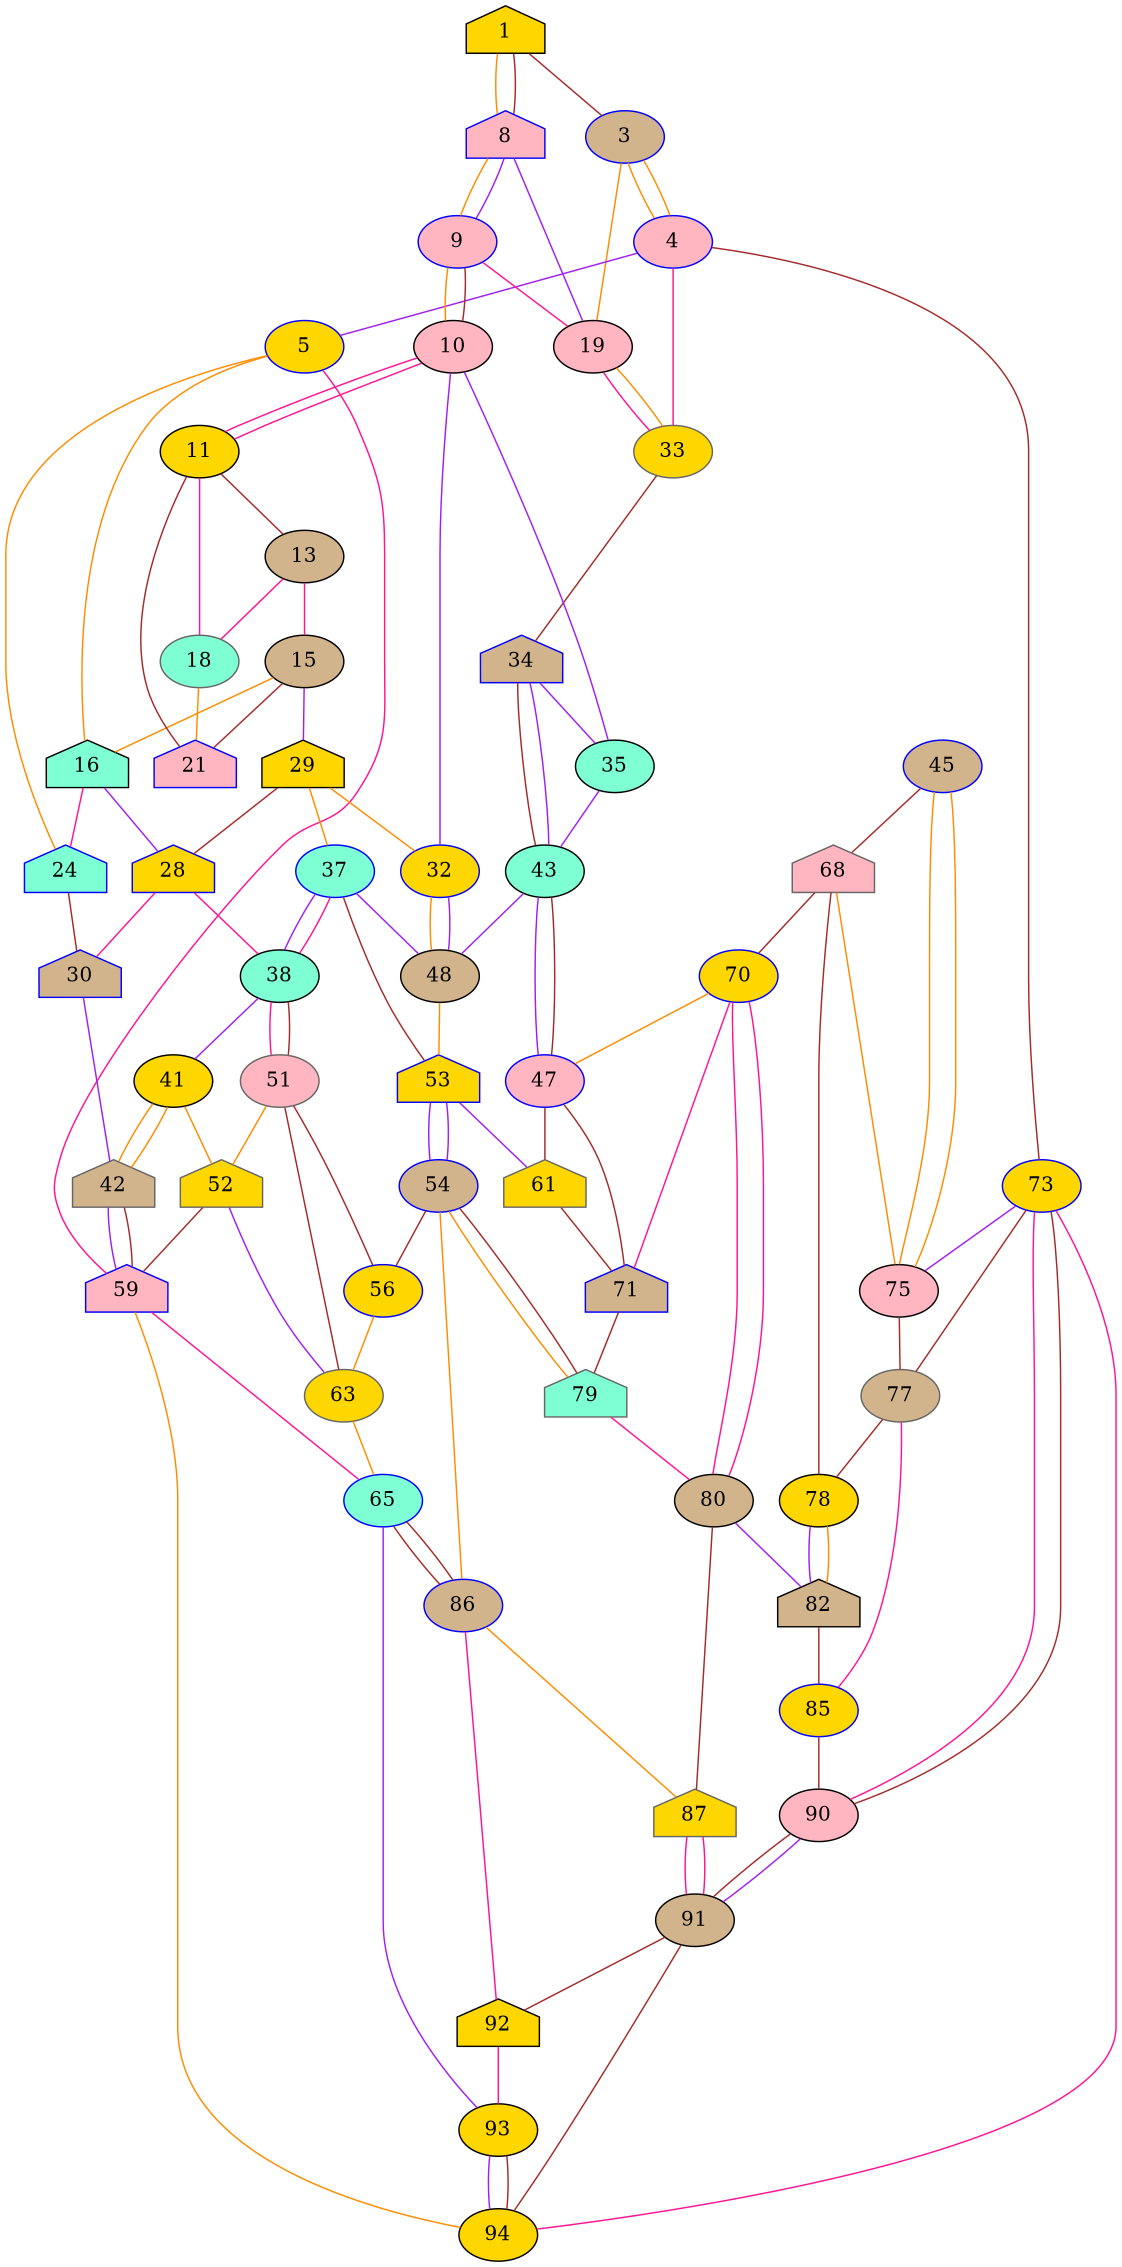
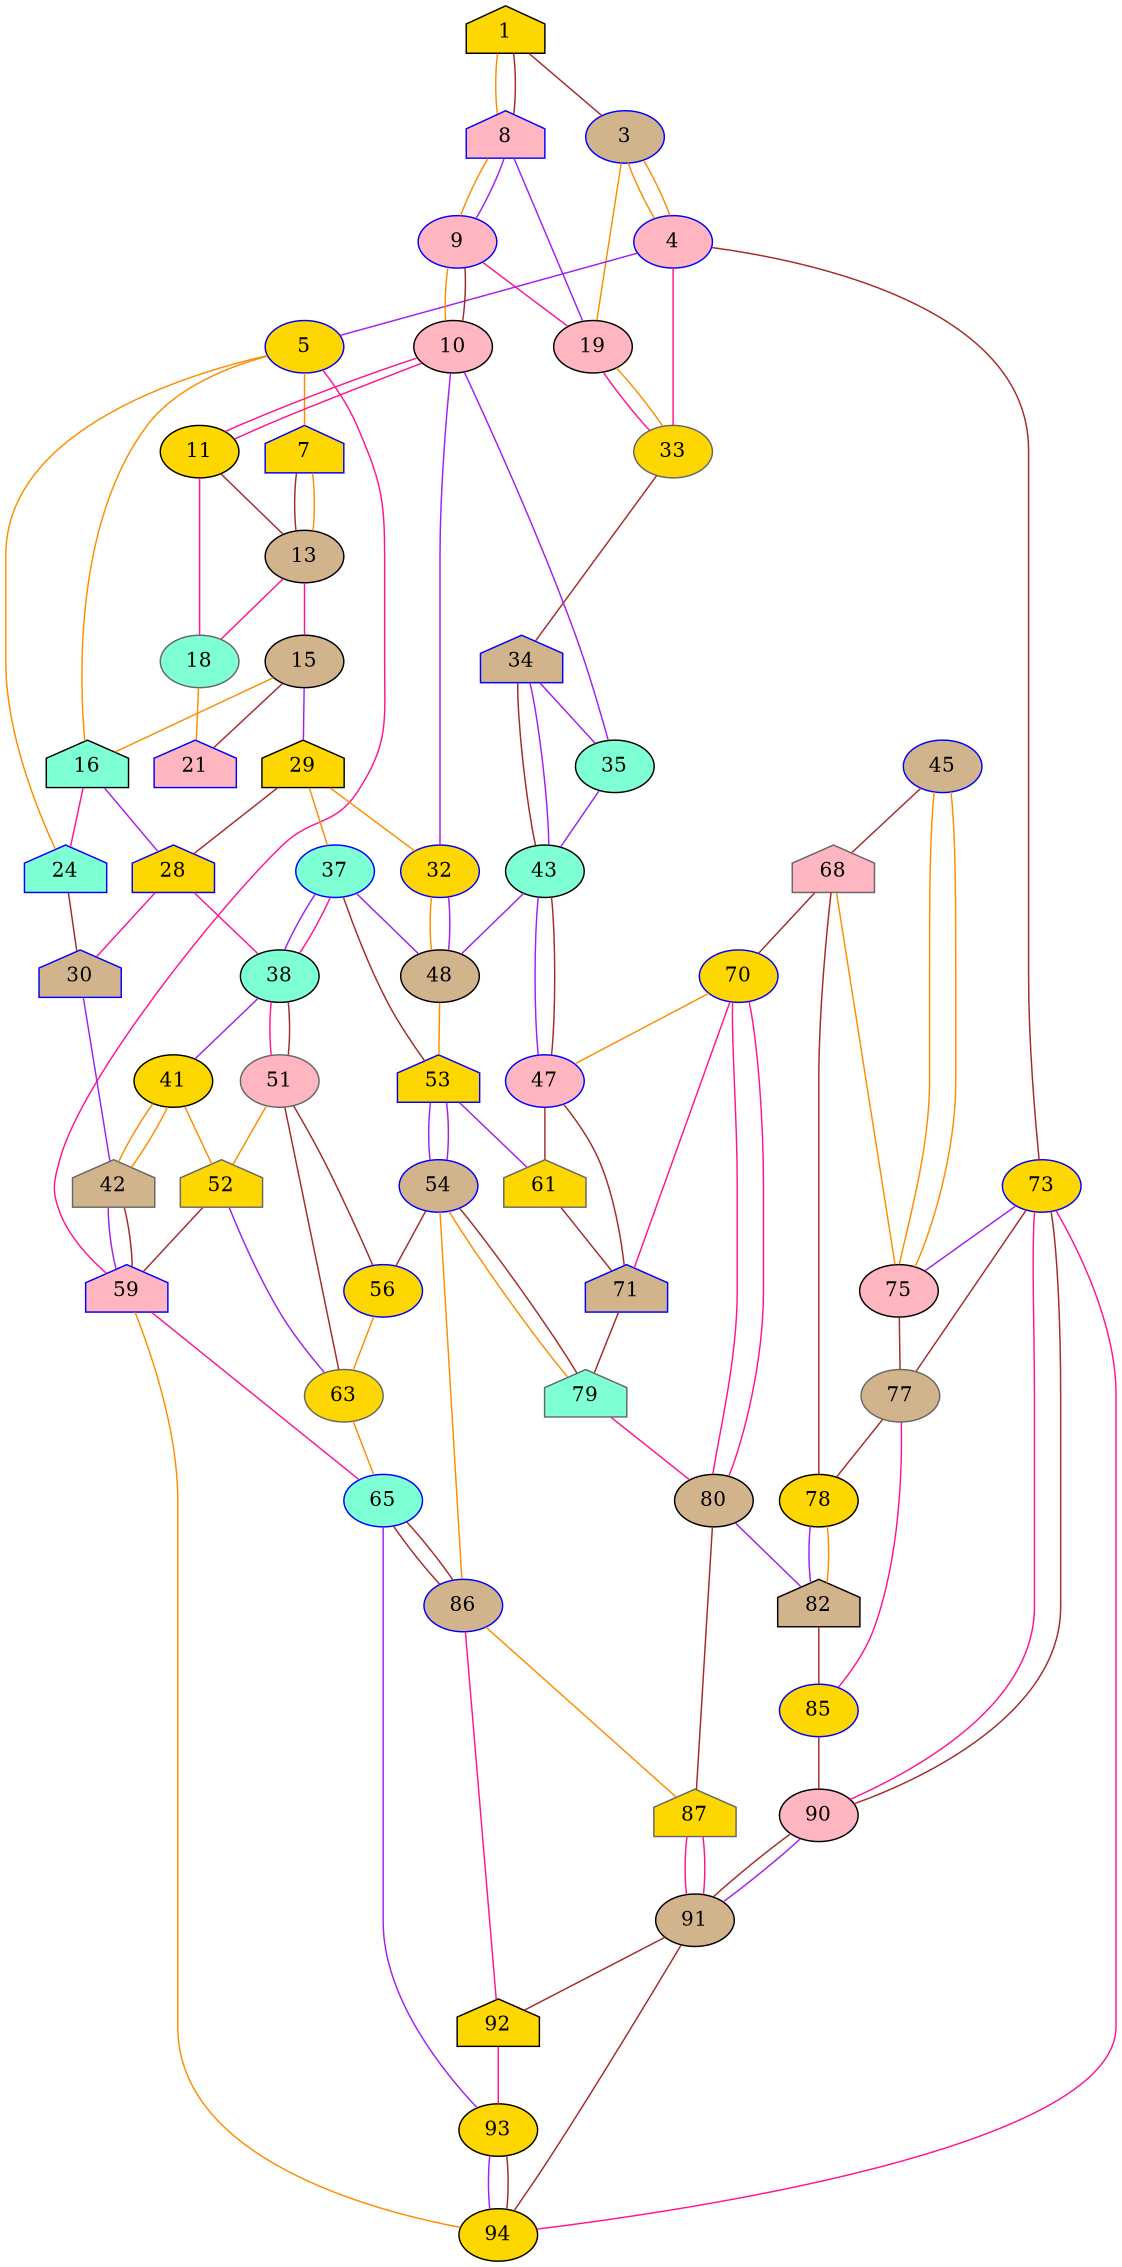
none -> (305, 452)
(143, 613) -> none
